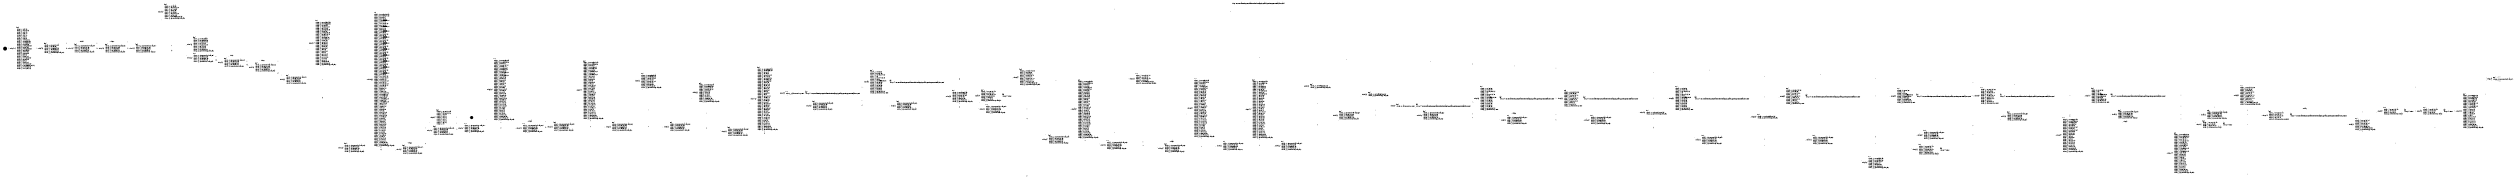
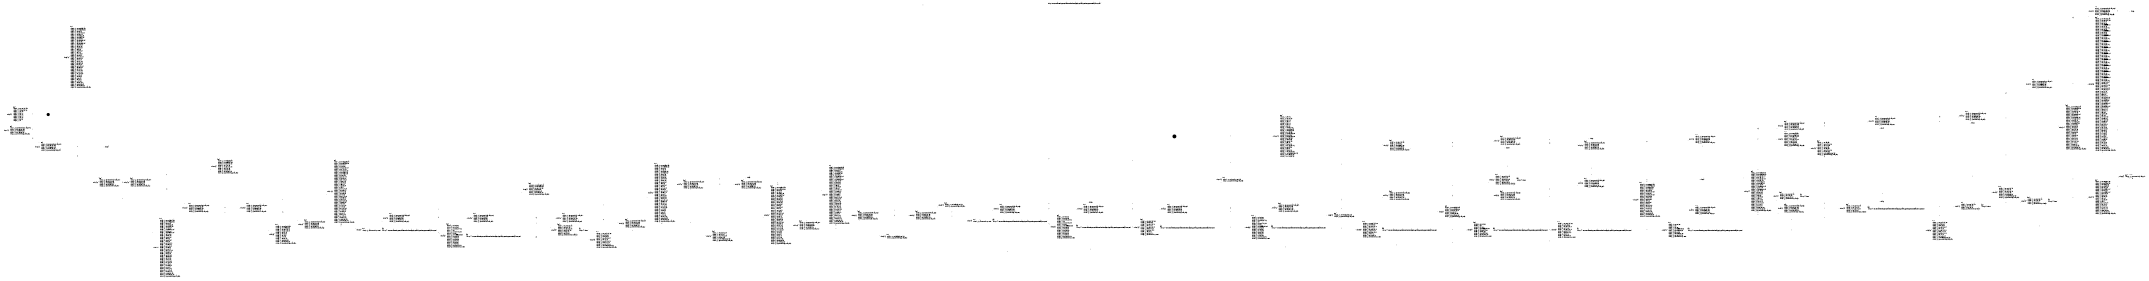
(410, 150) -> none
